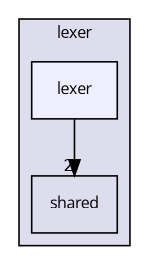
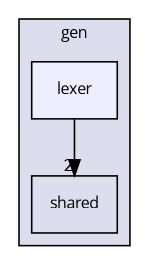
(74, 34) -> (74, 34)
